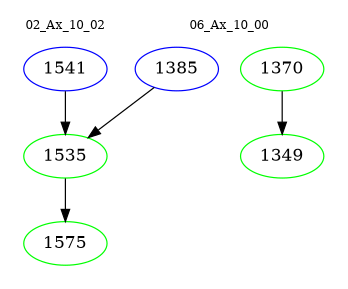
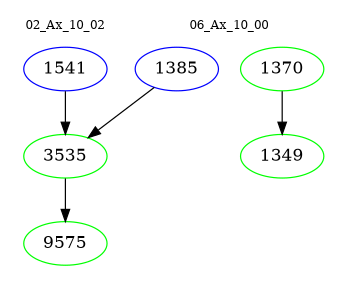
(65, 156) -> (65, 156)
(65, 243) -> (65, 243)
